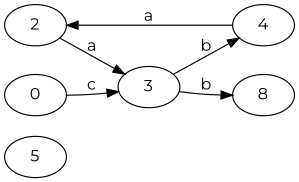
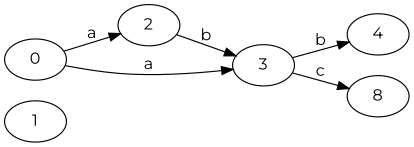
(155, 25) -> (87, 44)
(92, 46) -> (206, 36)
(92, 85) -> (149, 65)
(206, 85) -> (321, 72)
(36, 157) -> (36, 121)
